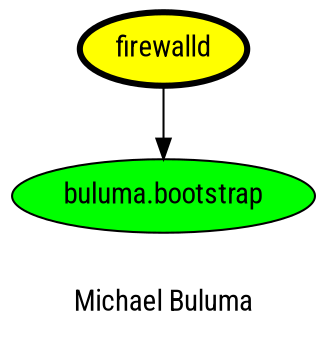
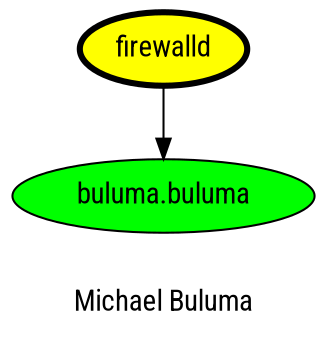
(164, 196) -> (164, 196)
